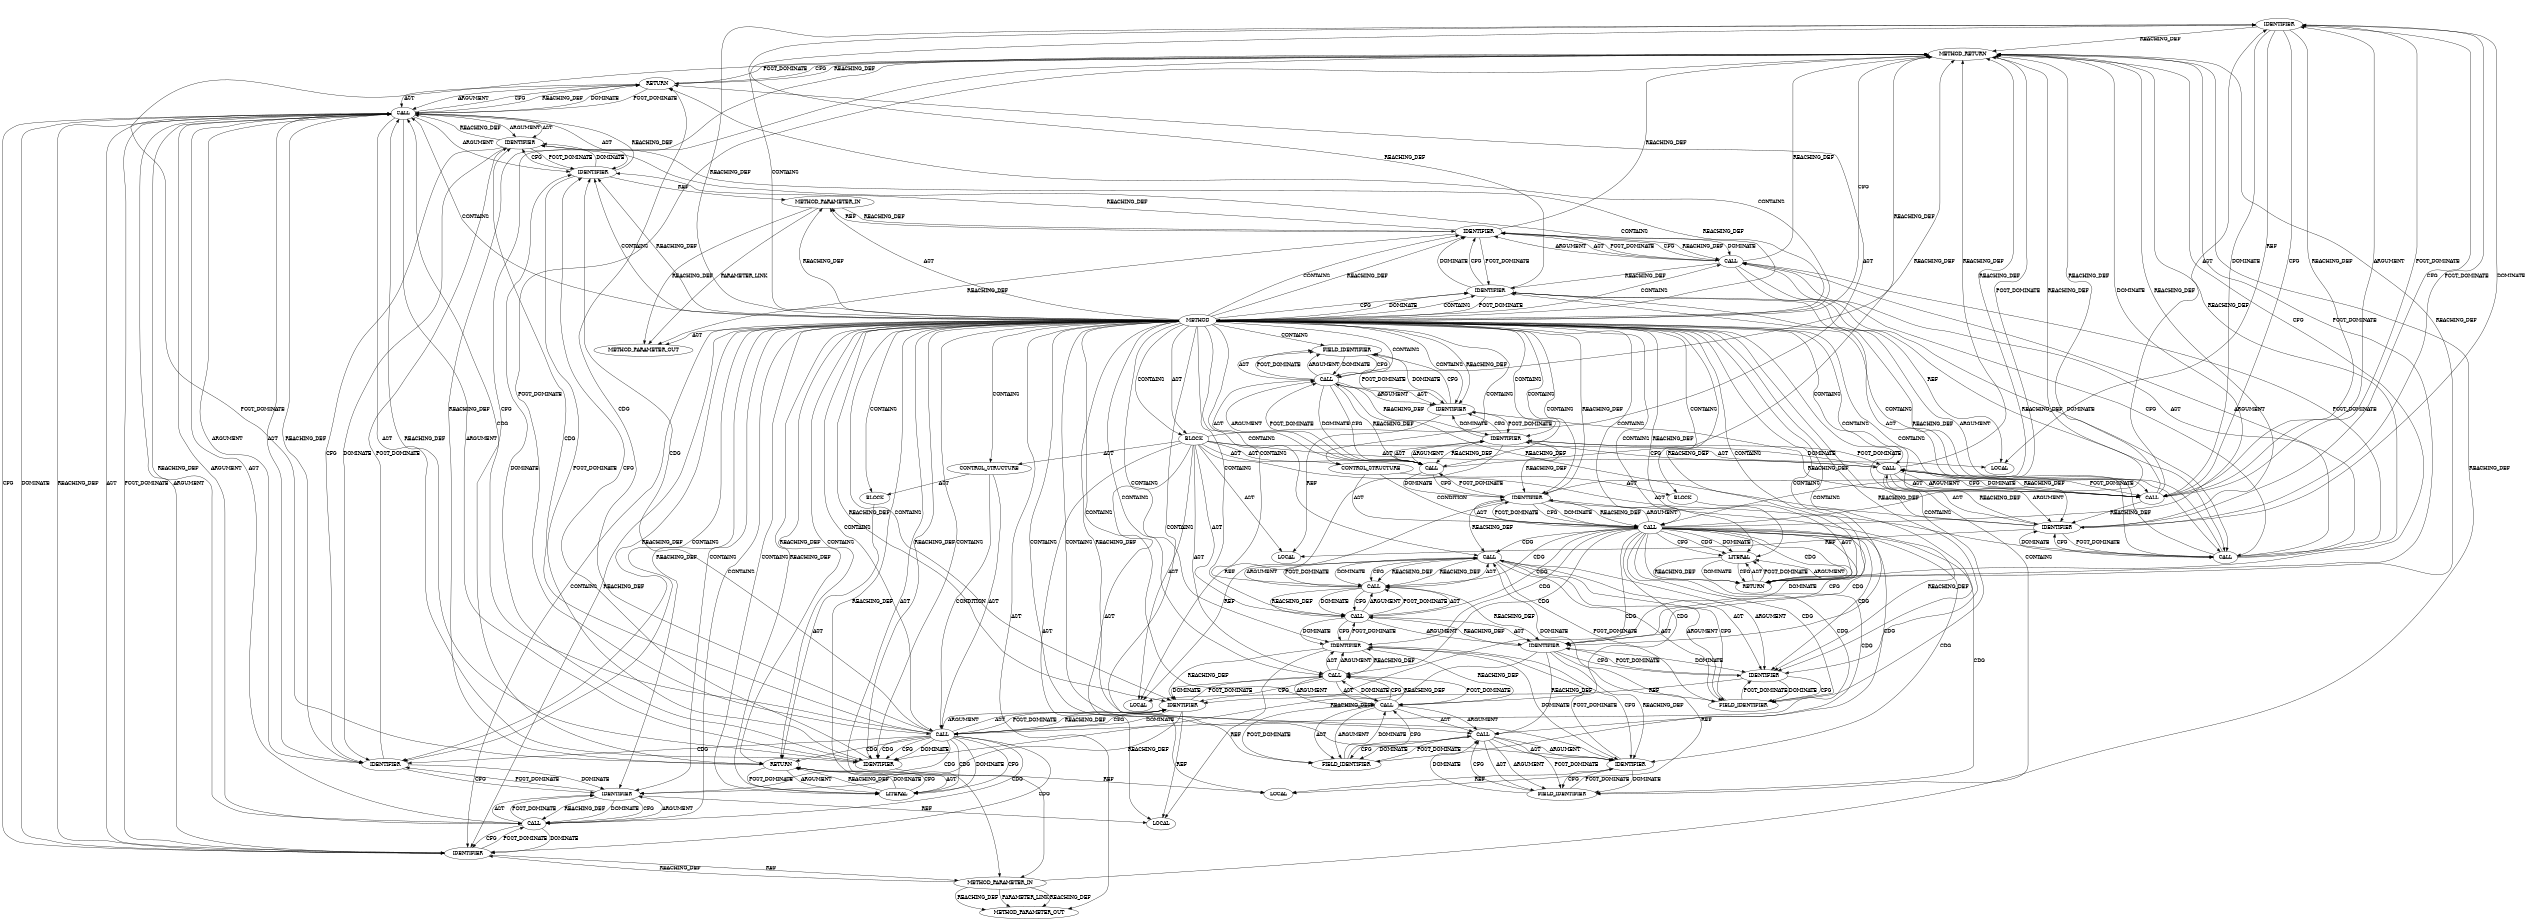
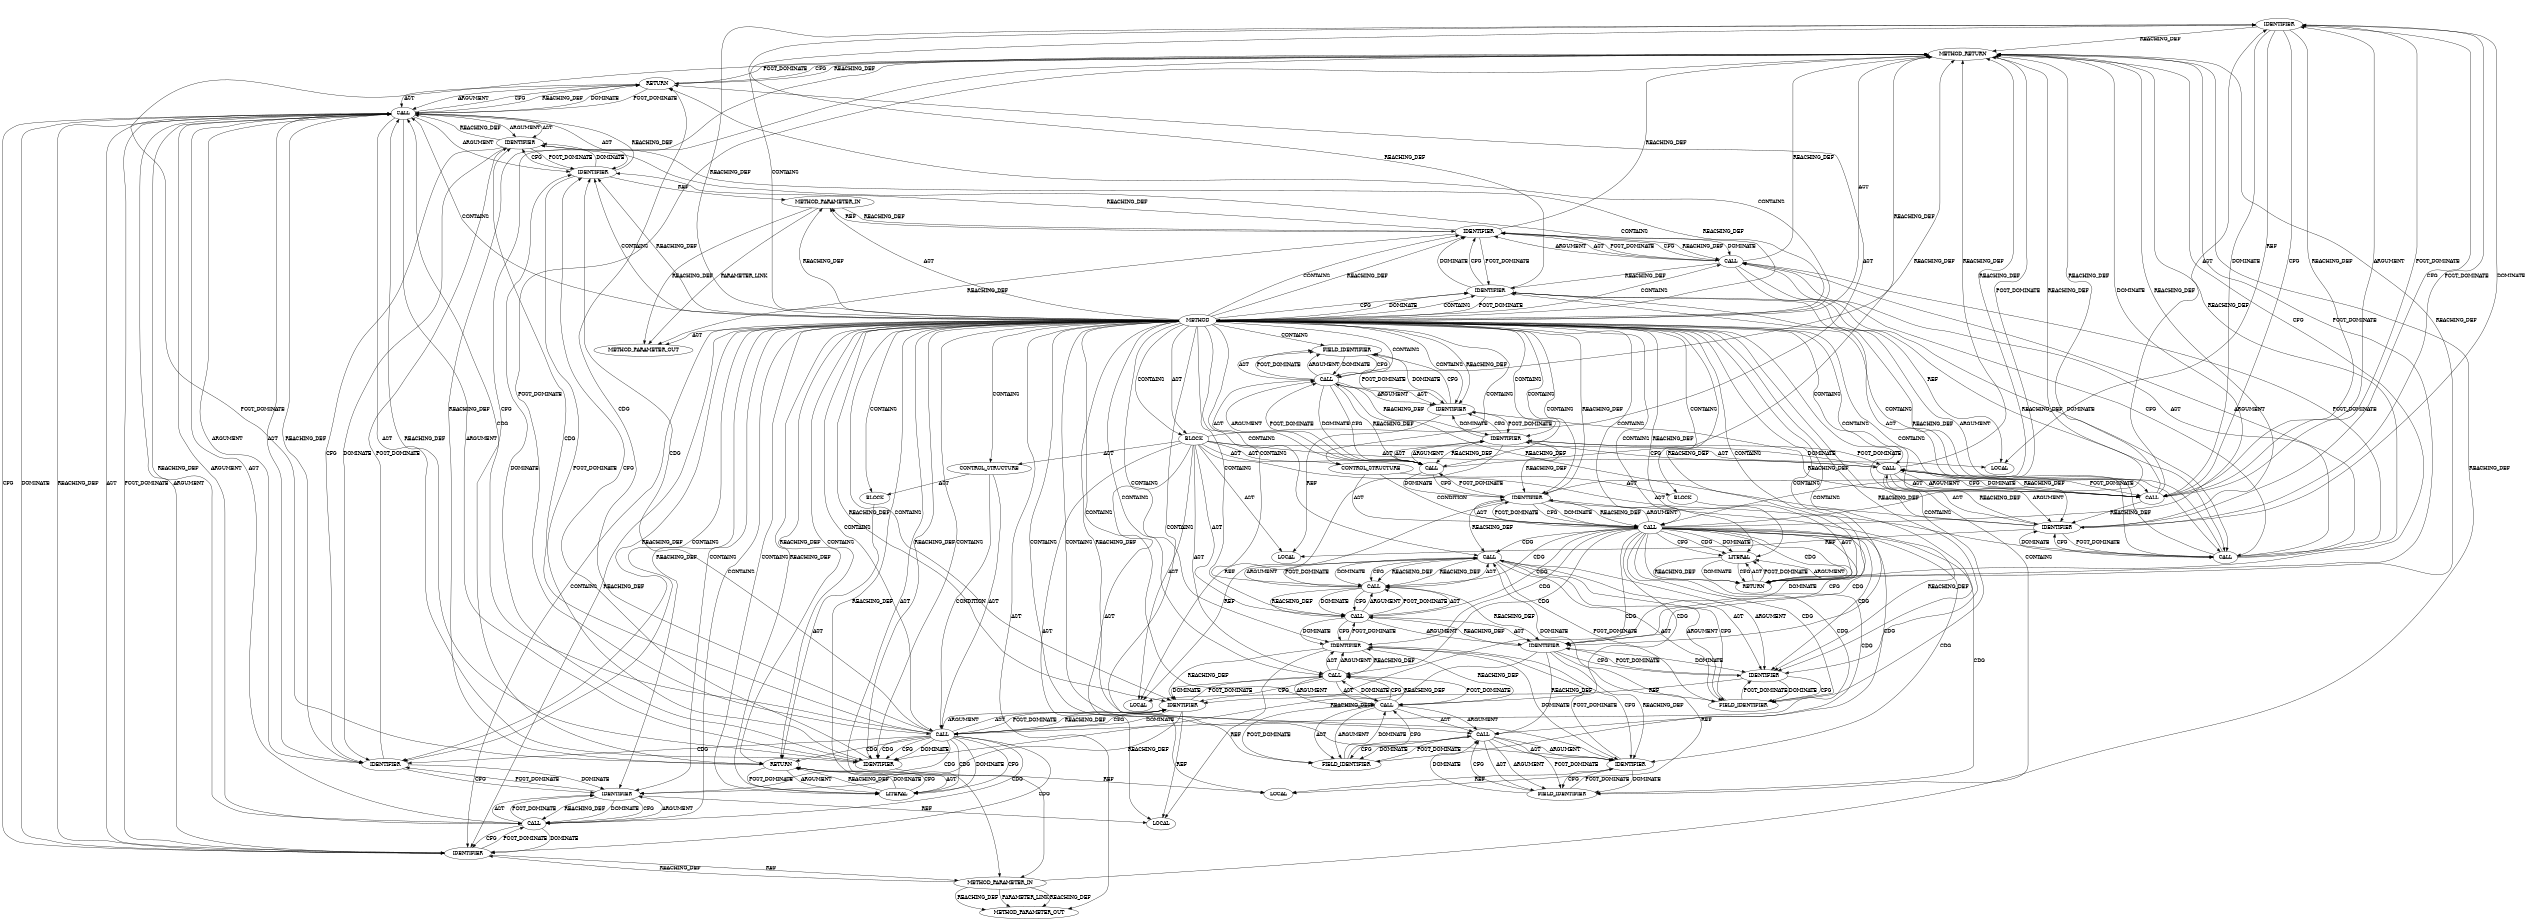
(1864, 187) -> (1864, 187)
